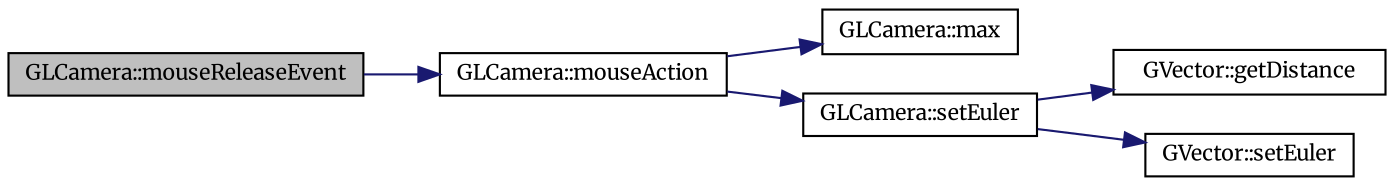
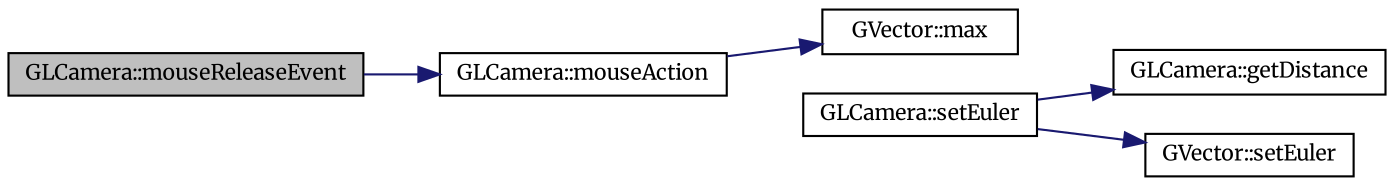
(920, 32) -> (920, 32)
(1250, 72) -> (1250, 72)
(754, 95) -> none
